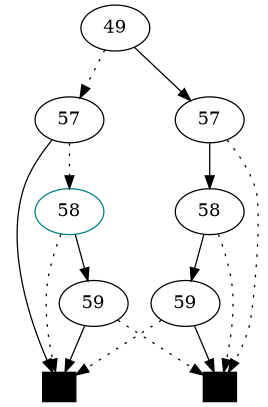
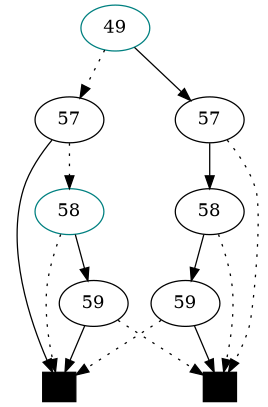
(115, 28) -> (115, 28)
